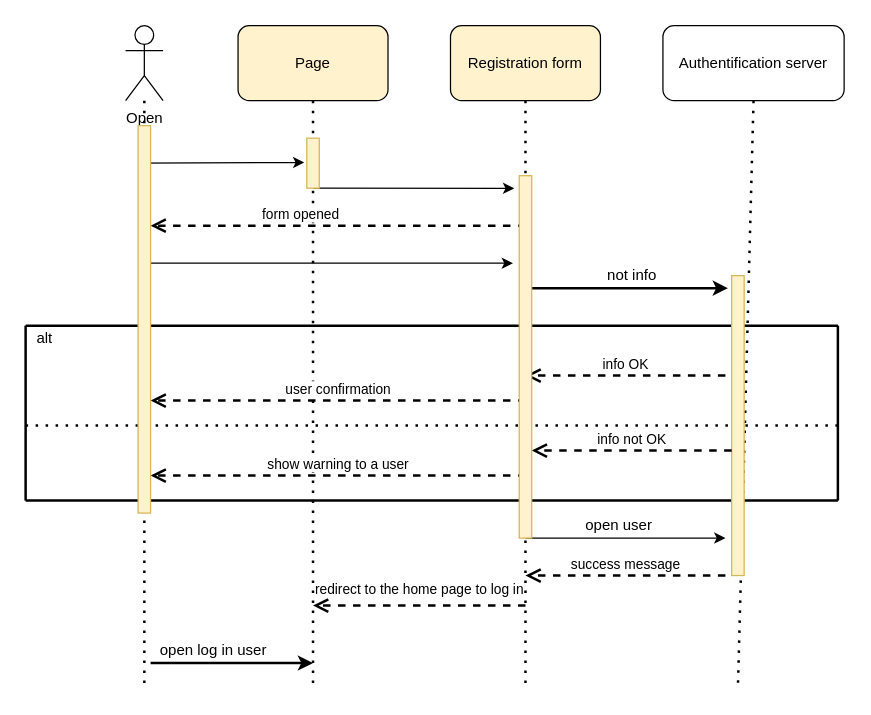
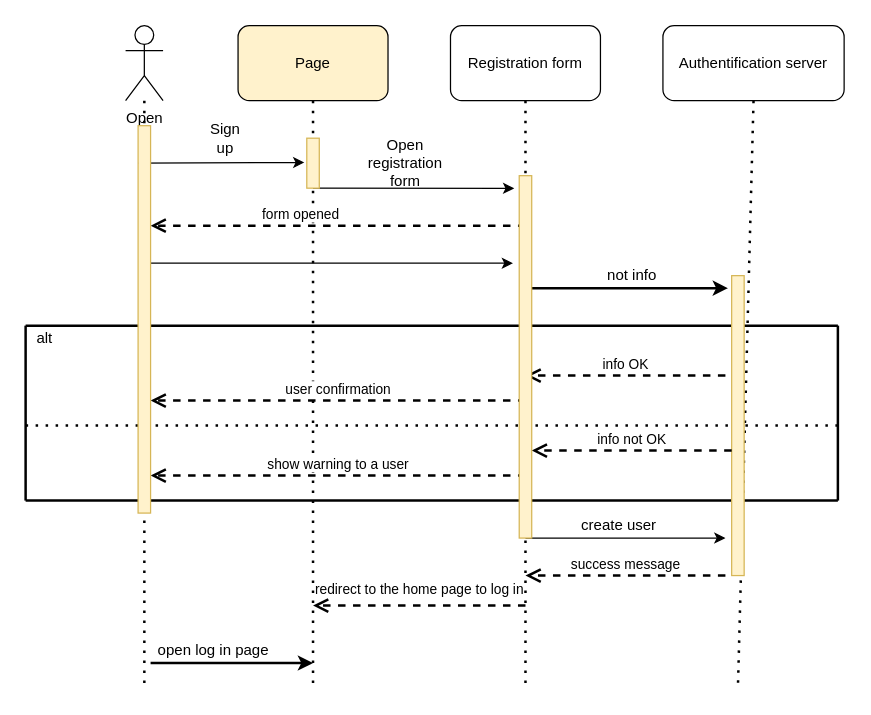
(526, 63) -> (526, 63)
none -> (226, 138)
none -> (406, 163)
(619, 526) -> (619, 526)
(214, 651) -> (214, 651)
